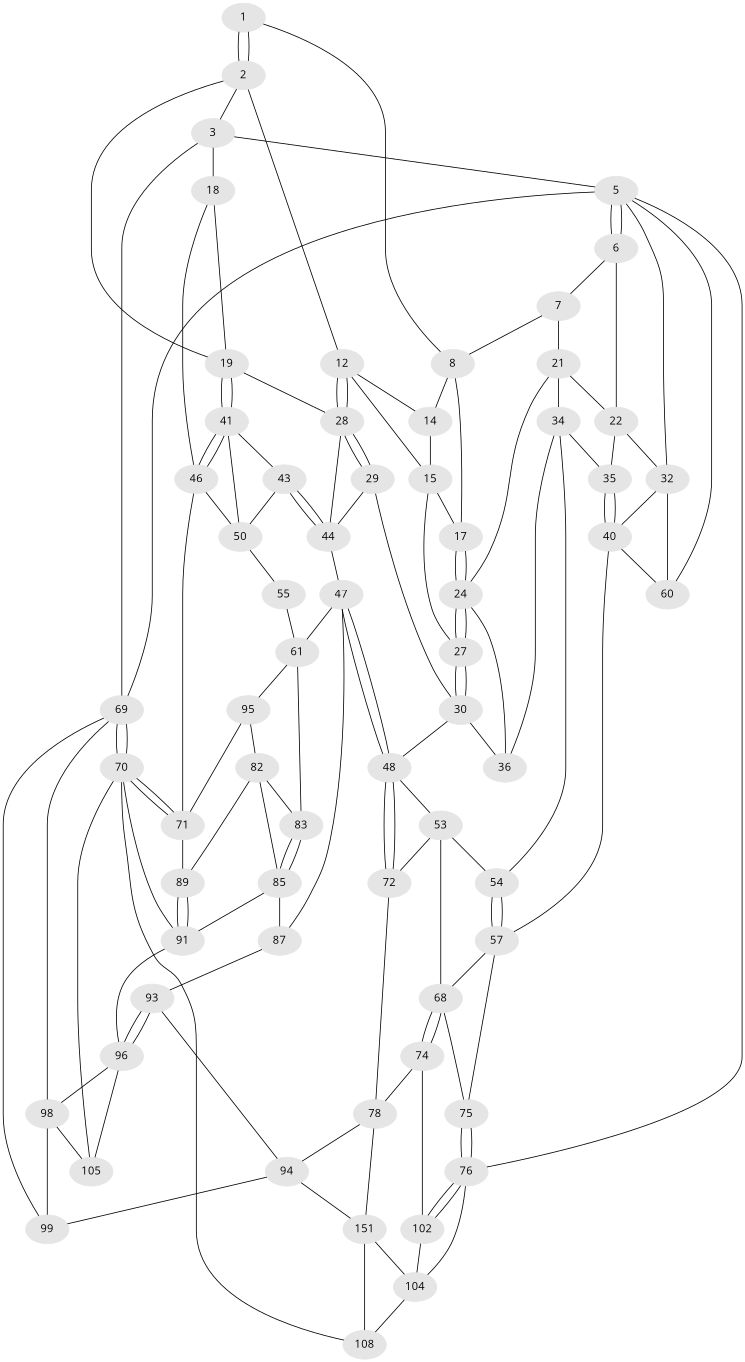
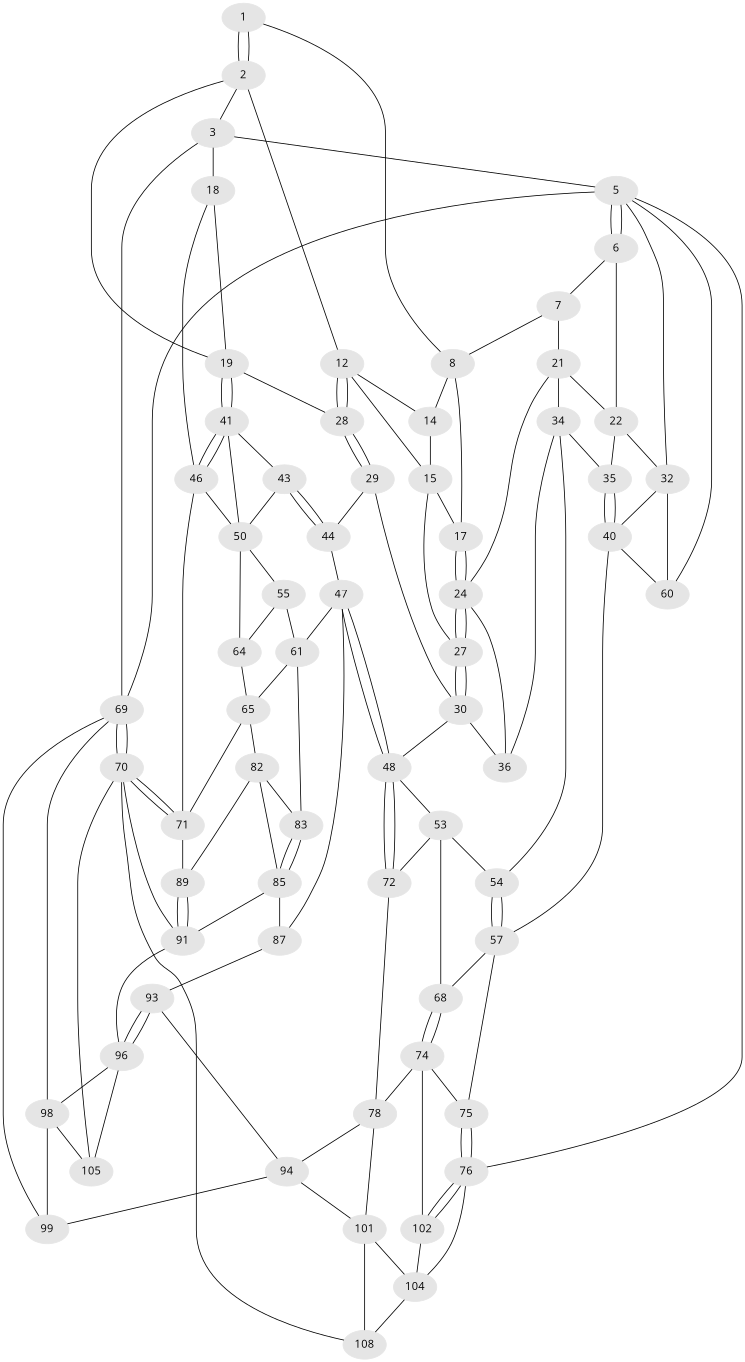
(335, 479) -> none
none -> (240, 652)
(248, 710) -> (248, 710)
(454, 1056) -> (444, 1085)
(365, 1229) -> (365, 1229)
